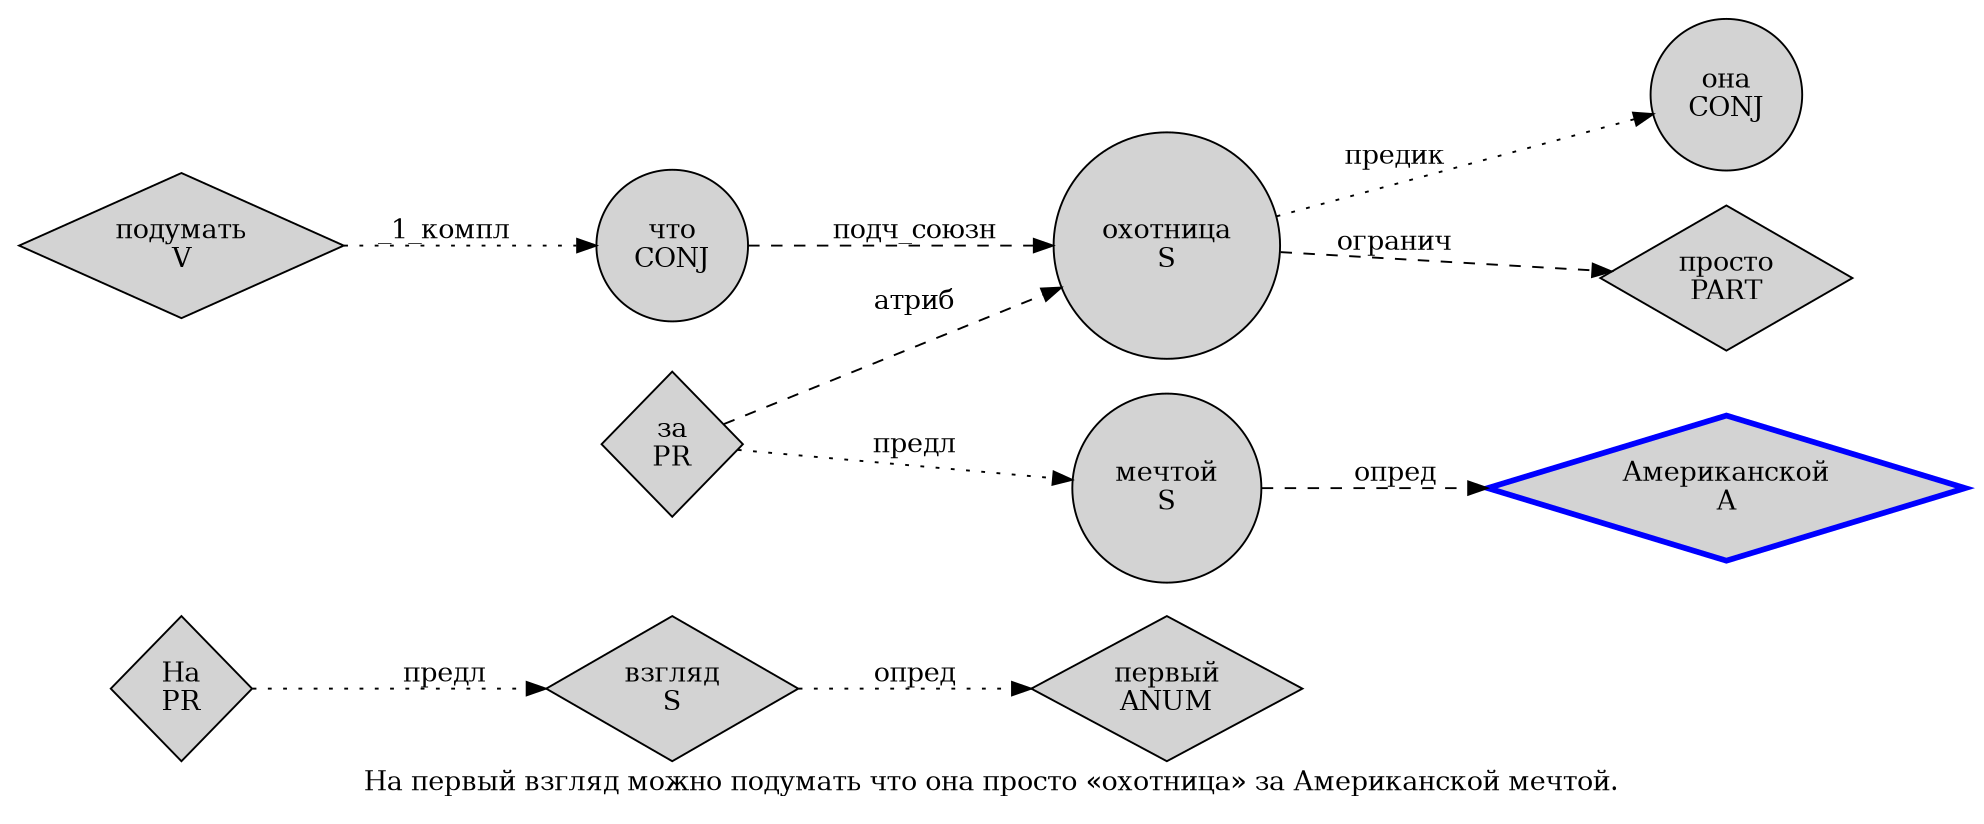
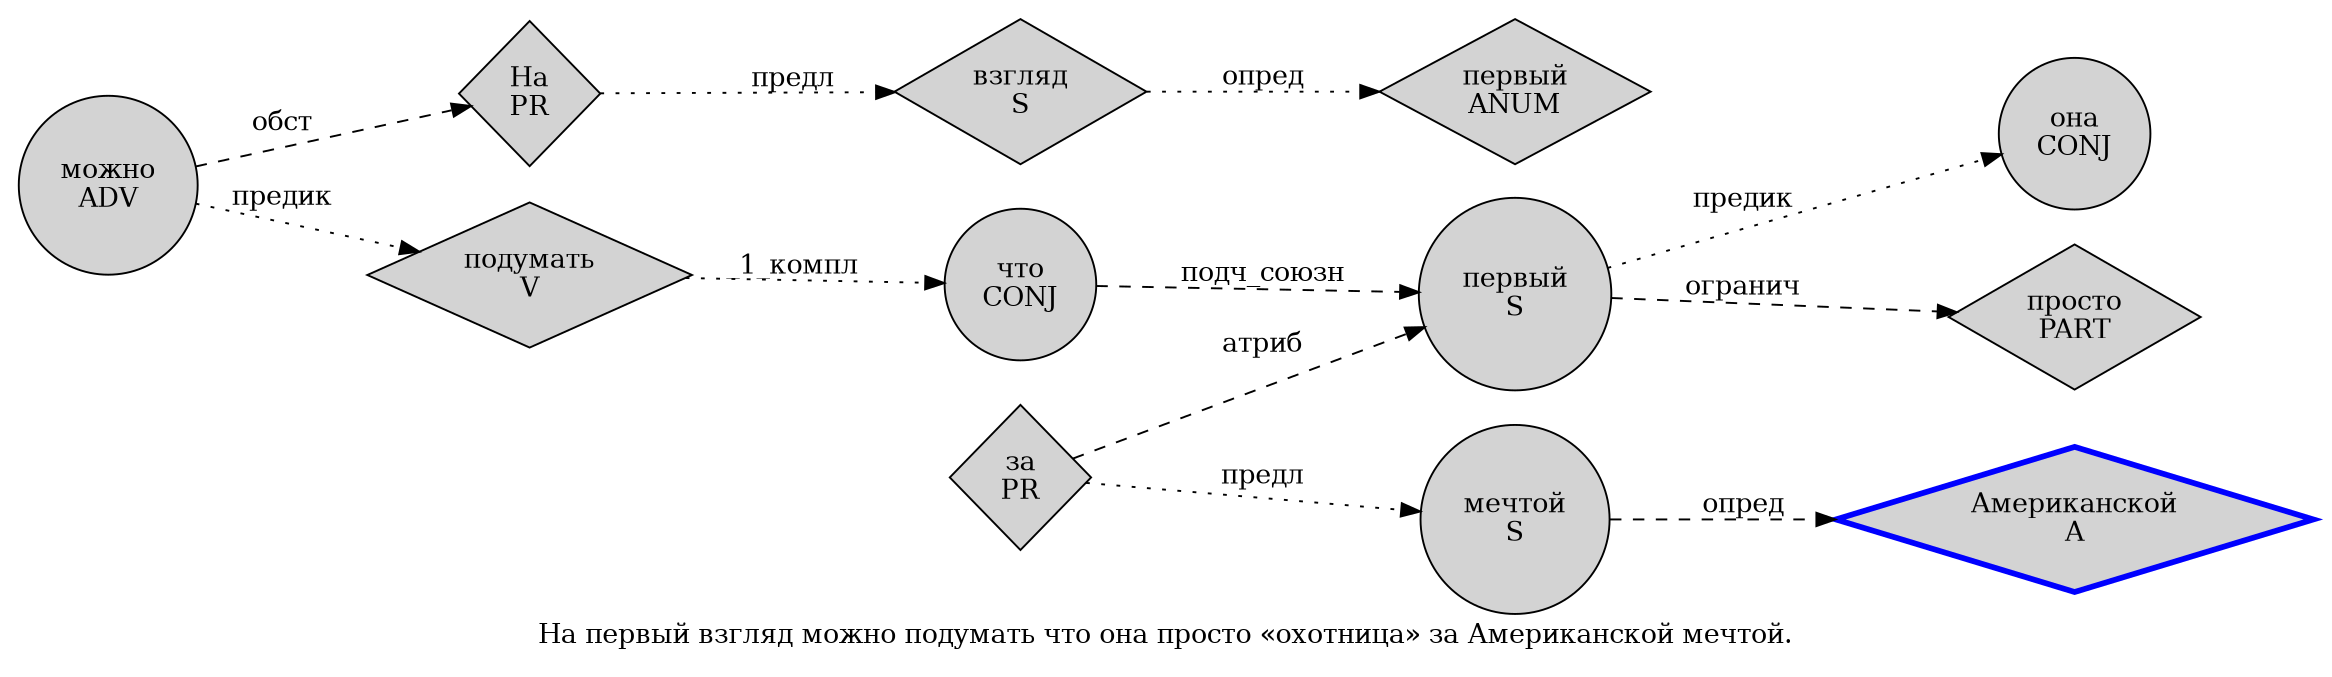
none -> (108, 185)
(1167, 246) -> (1515, 294)
